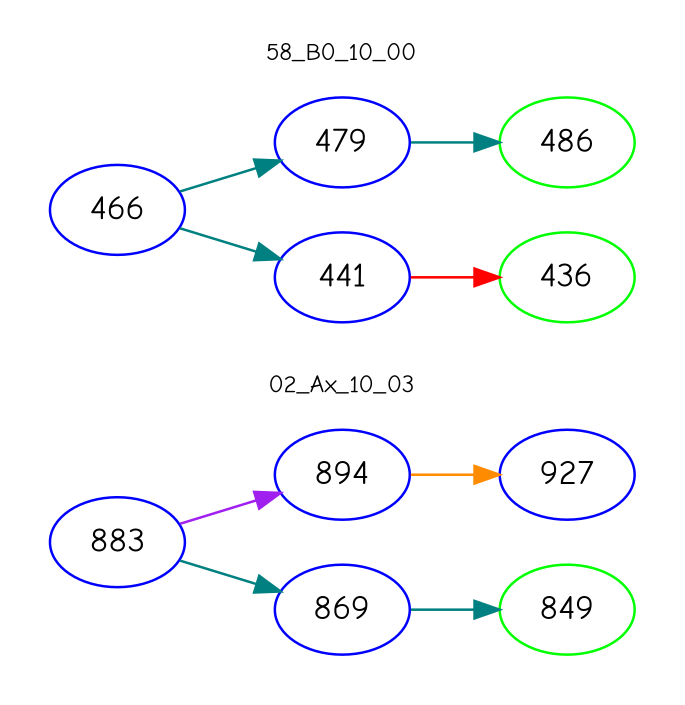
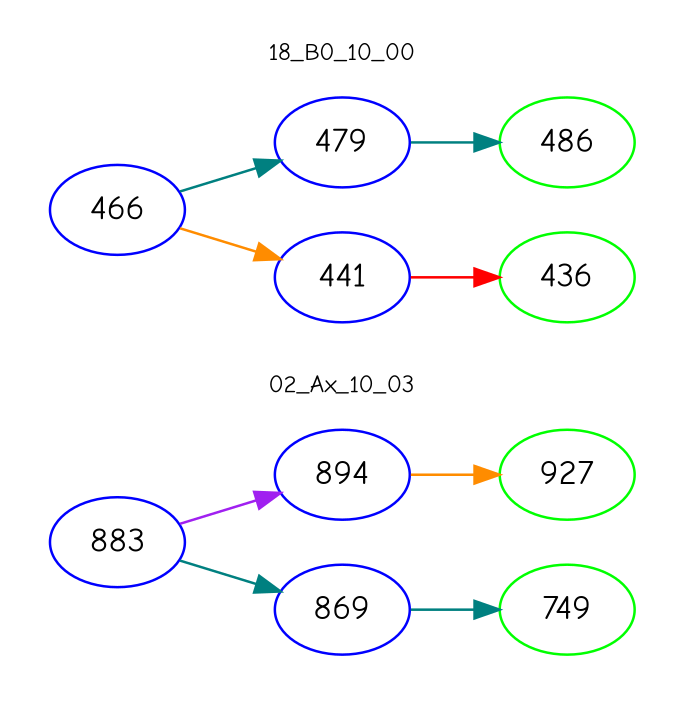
(342, 54) -> (342, 54)
(218, 240) -> (218, 240)
(567, 475) -> (567, 475)
(567, 610) -> (567, 610)
